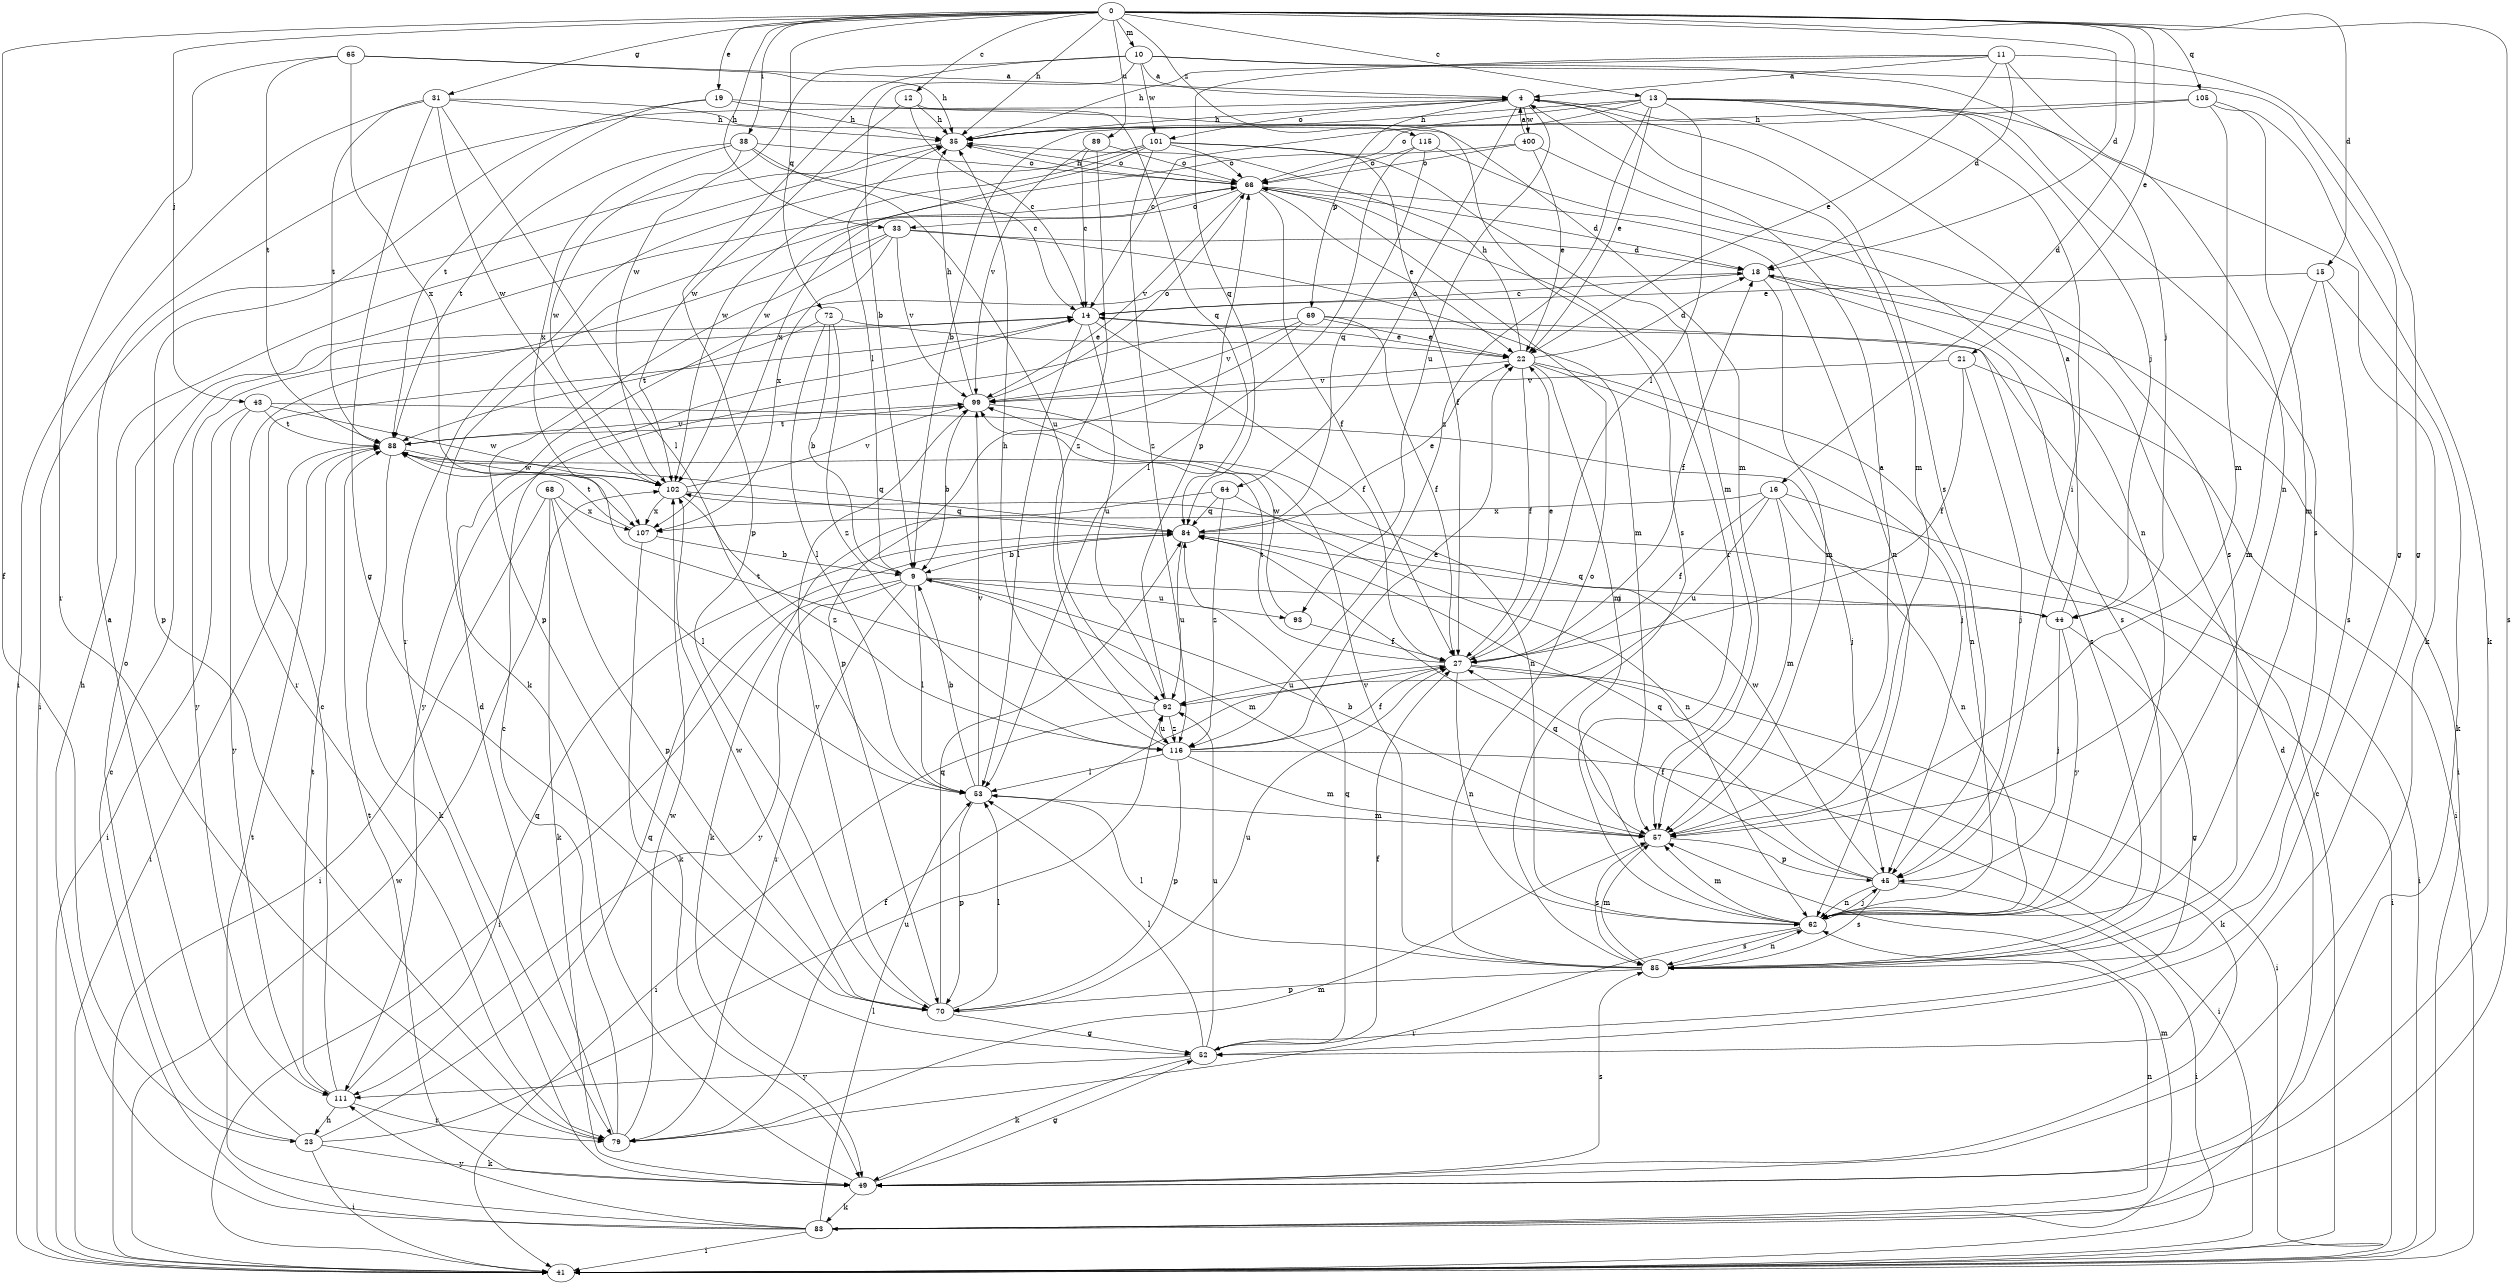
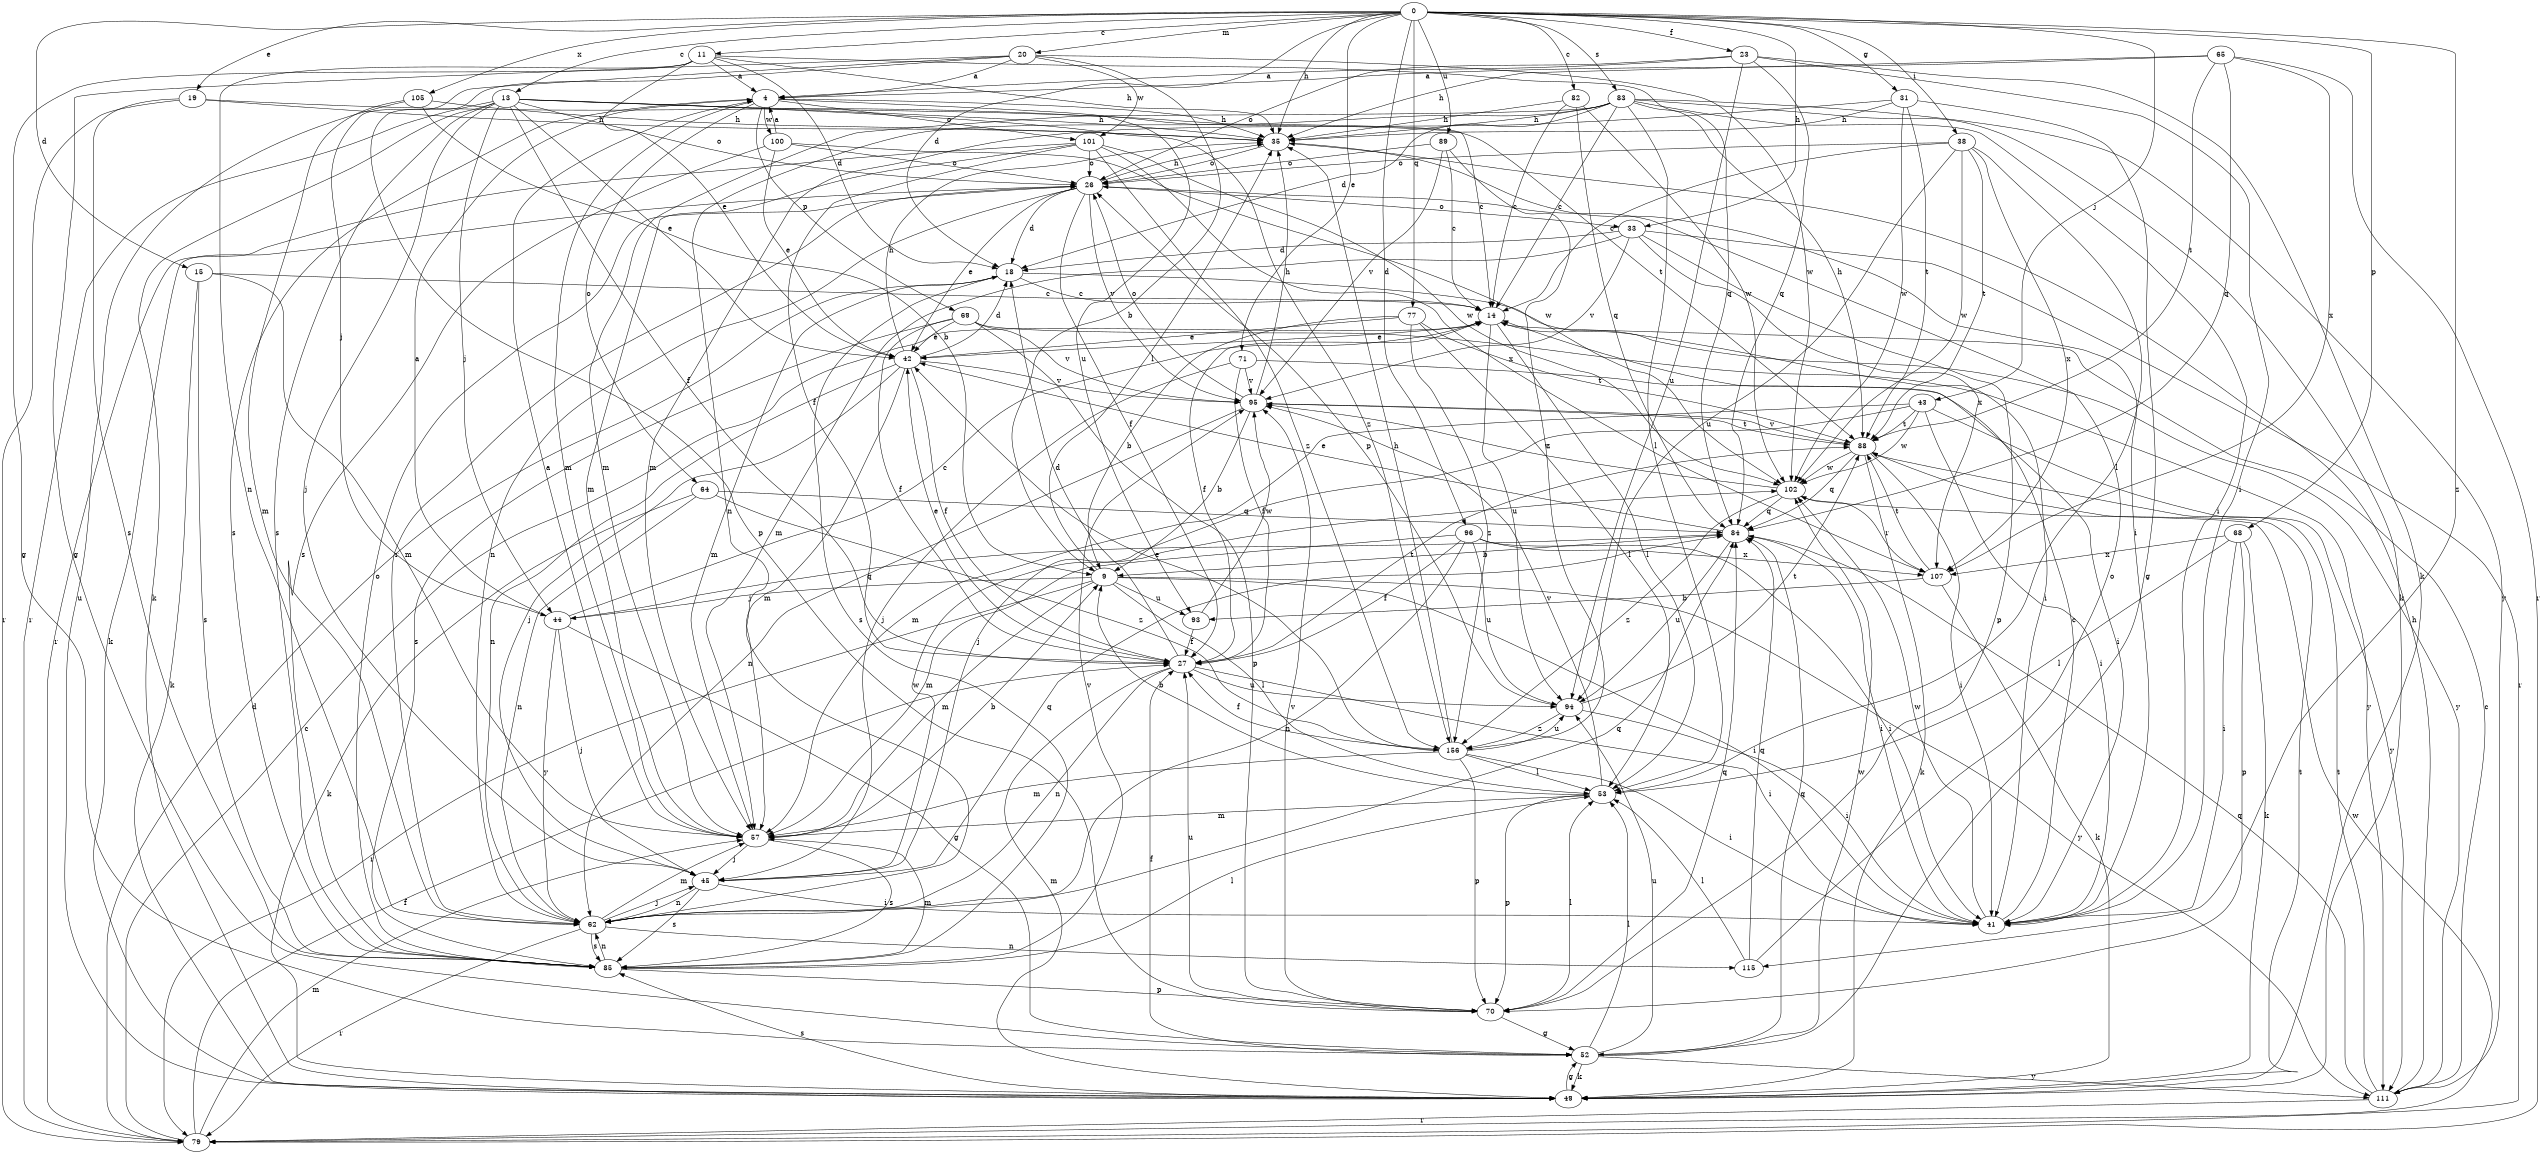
none -> (1061, 33)
none -> (2161, 34)
(1139, 55) -> (1022, 55)
(2192, 55) -> (580, 55)
(908, 98) -> (1576, 98)
(1529, 142) -> (778, 142)
(1250, 186) -> (1090, 186)
(1766, 294) -> (1048, 294)
(829, 316) -> (1412, 316)
(1522, 360) -> (908, 360)
(1962, 360) -> (1243, 360)
(1651, 381) -> (688, 381)
(1918, 384) -> (231, 486)
(976, 403) -> (1254, 403)
none -> (1003, 412)
none -> (2107, 421)
(2095, 437) -> (1167, 955)
(673, 452) -> (2043, 557)
(1684, 468) -> (1058, 468)
(1774, 490) -> (1469, 534)
(2072, 490) -> (306, 490)
(656, 512) -> (1887, 534)
none -> (40, 545)
(775, 558) -> (1569, 602)
(2181, 599) -> (1272, 483)
(164, 620) -> (4, 620)
(2490, 642) -> (80, 599)
(1168, 708) -> (1570, 708)
(1176, 751) -> (1453, 751)
(1681, 786) -> none
(751, 790) -> (1837, 864)
(253, 838) -> (1840, 272)
(16, 840) -> none
(1784, 860) -> (735, 860)
(2223, 925) -> (1054, 882)
(327, 1119) -> (2110, 315)
(843, 1206) -> (2401, 709)
